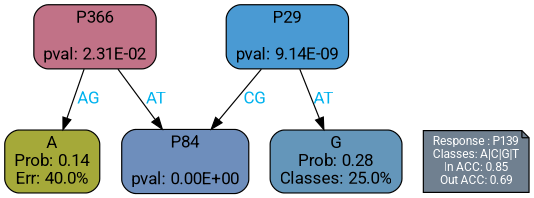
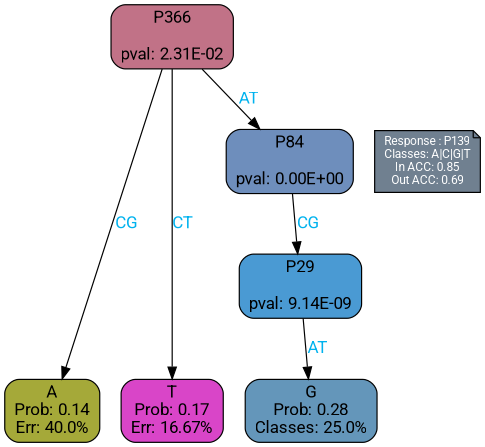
(240, 94) -> (295, 218)
(88, 99) -> (126, 224)
none -> (172, 411)
